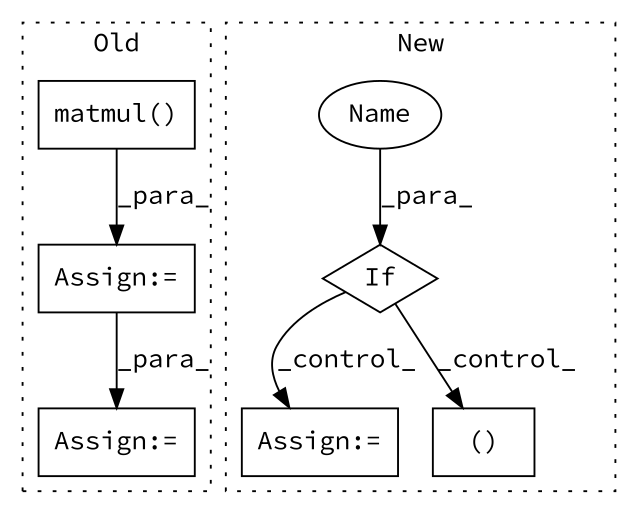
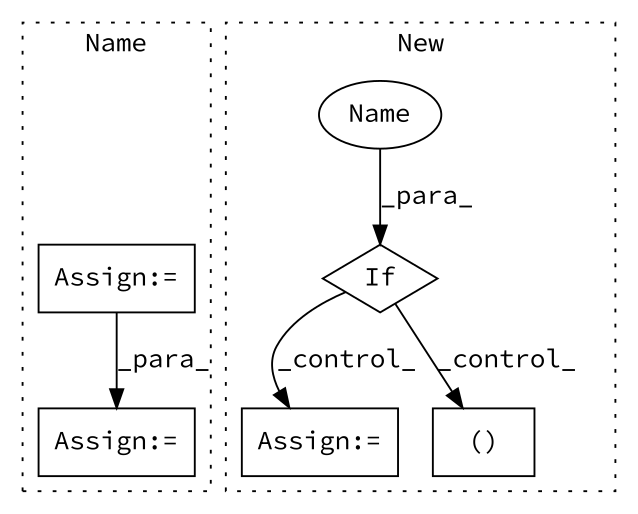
(117, 44) -> (117, 44)
(117, 115) -> none
